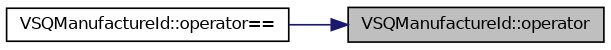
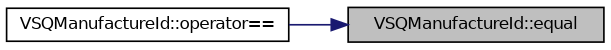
(476, 25) -> (476, 25)
